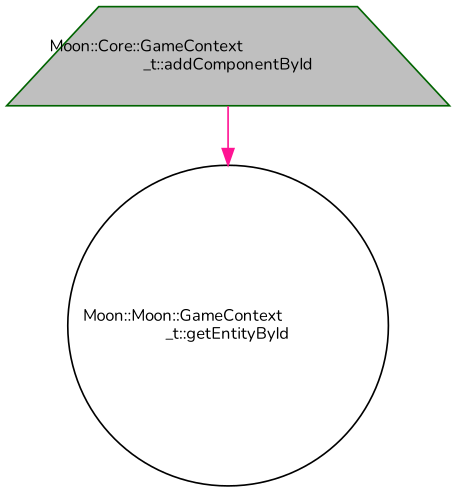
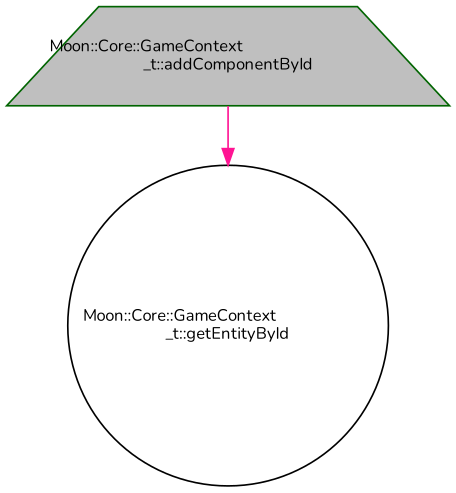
(228, 326) -> (228, 326)
